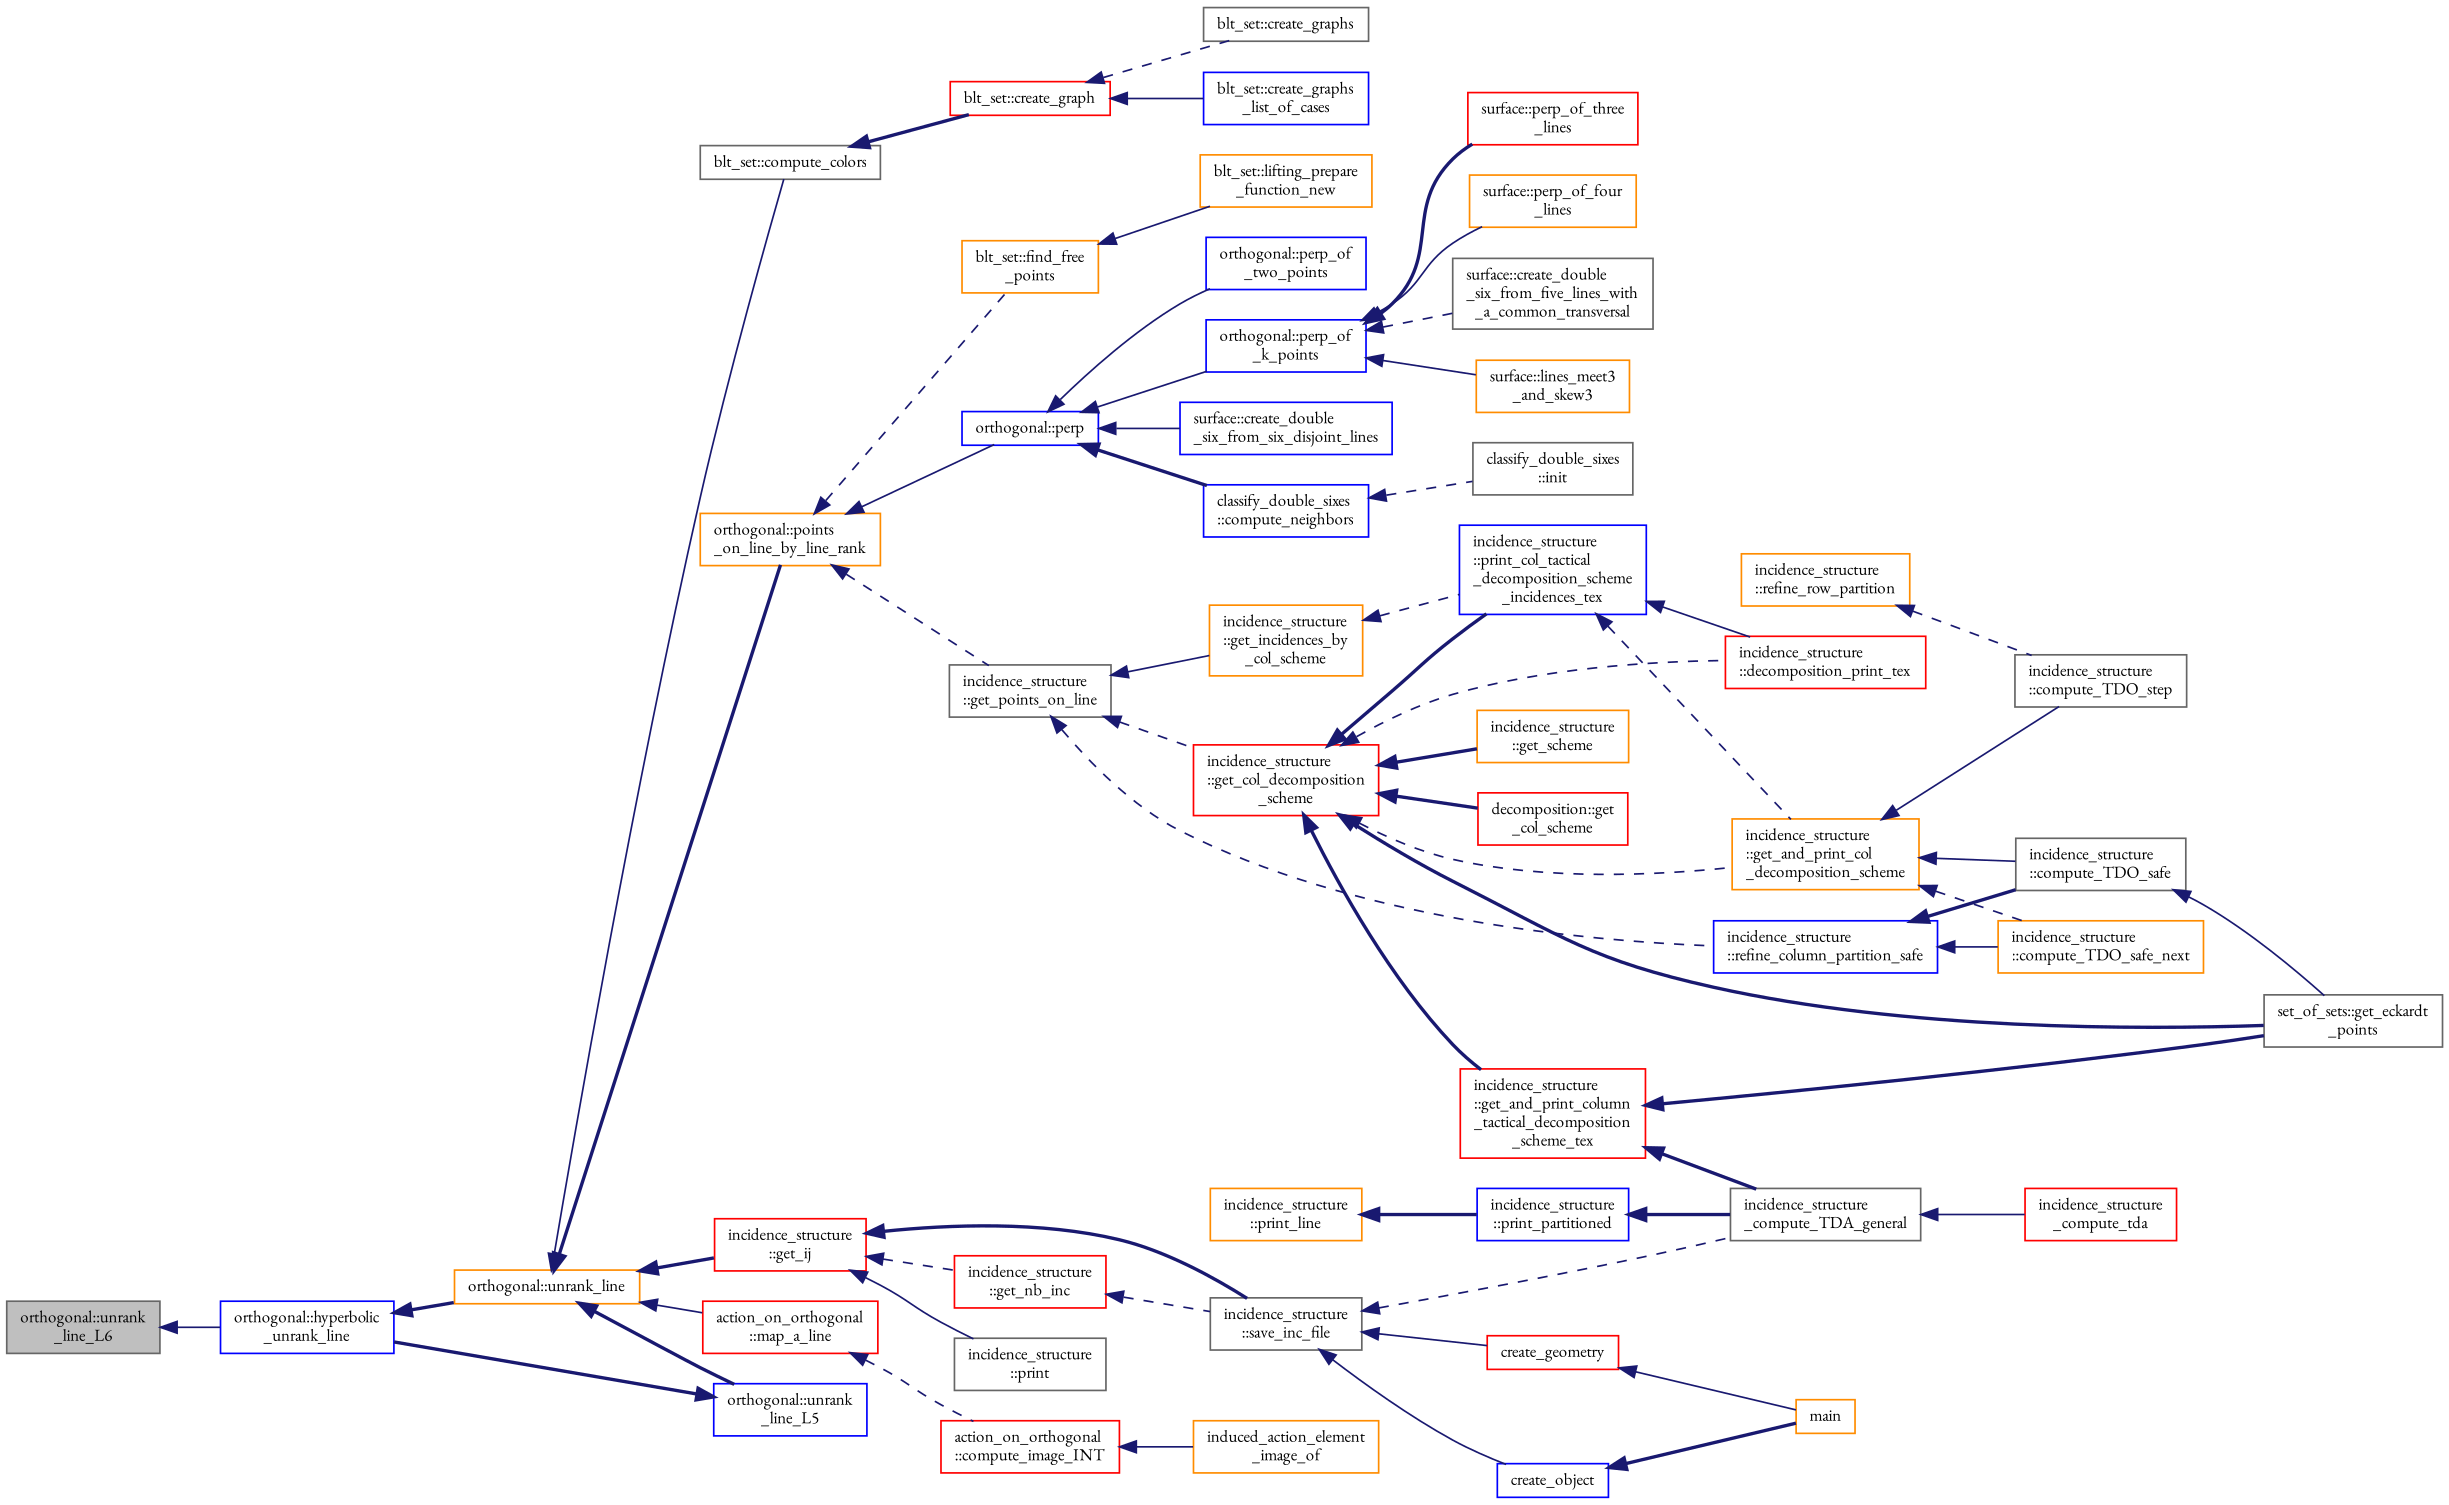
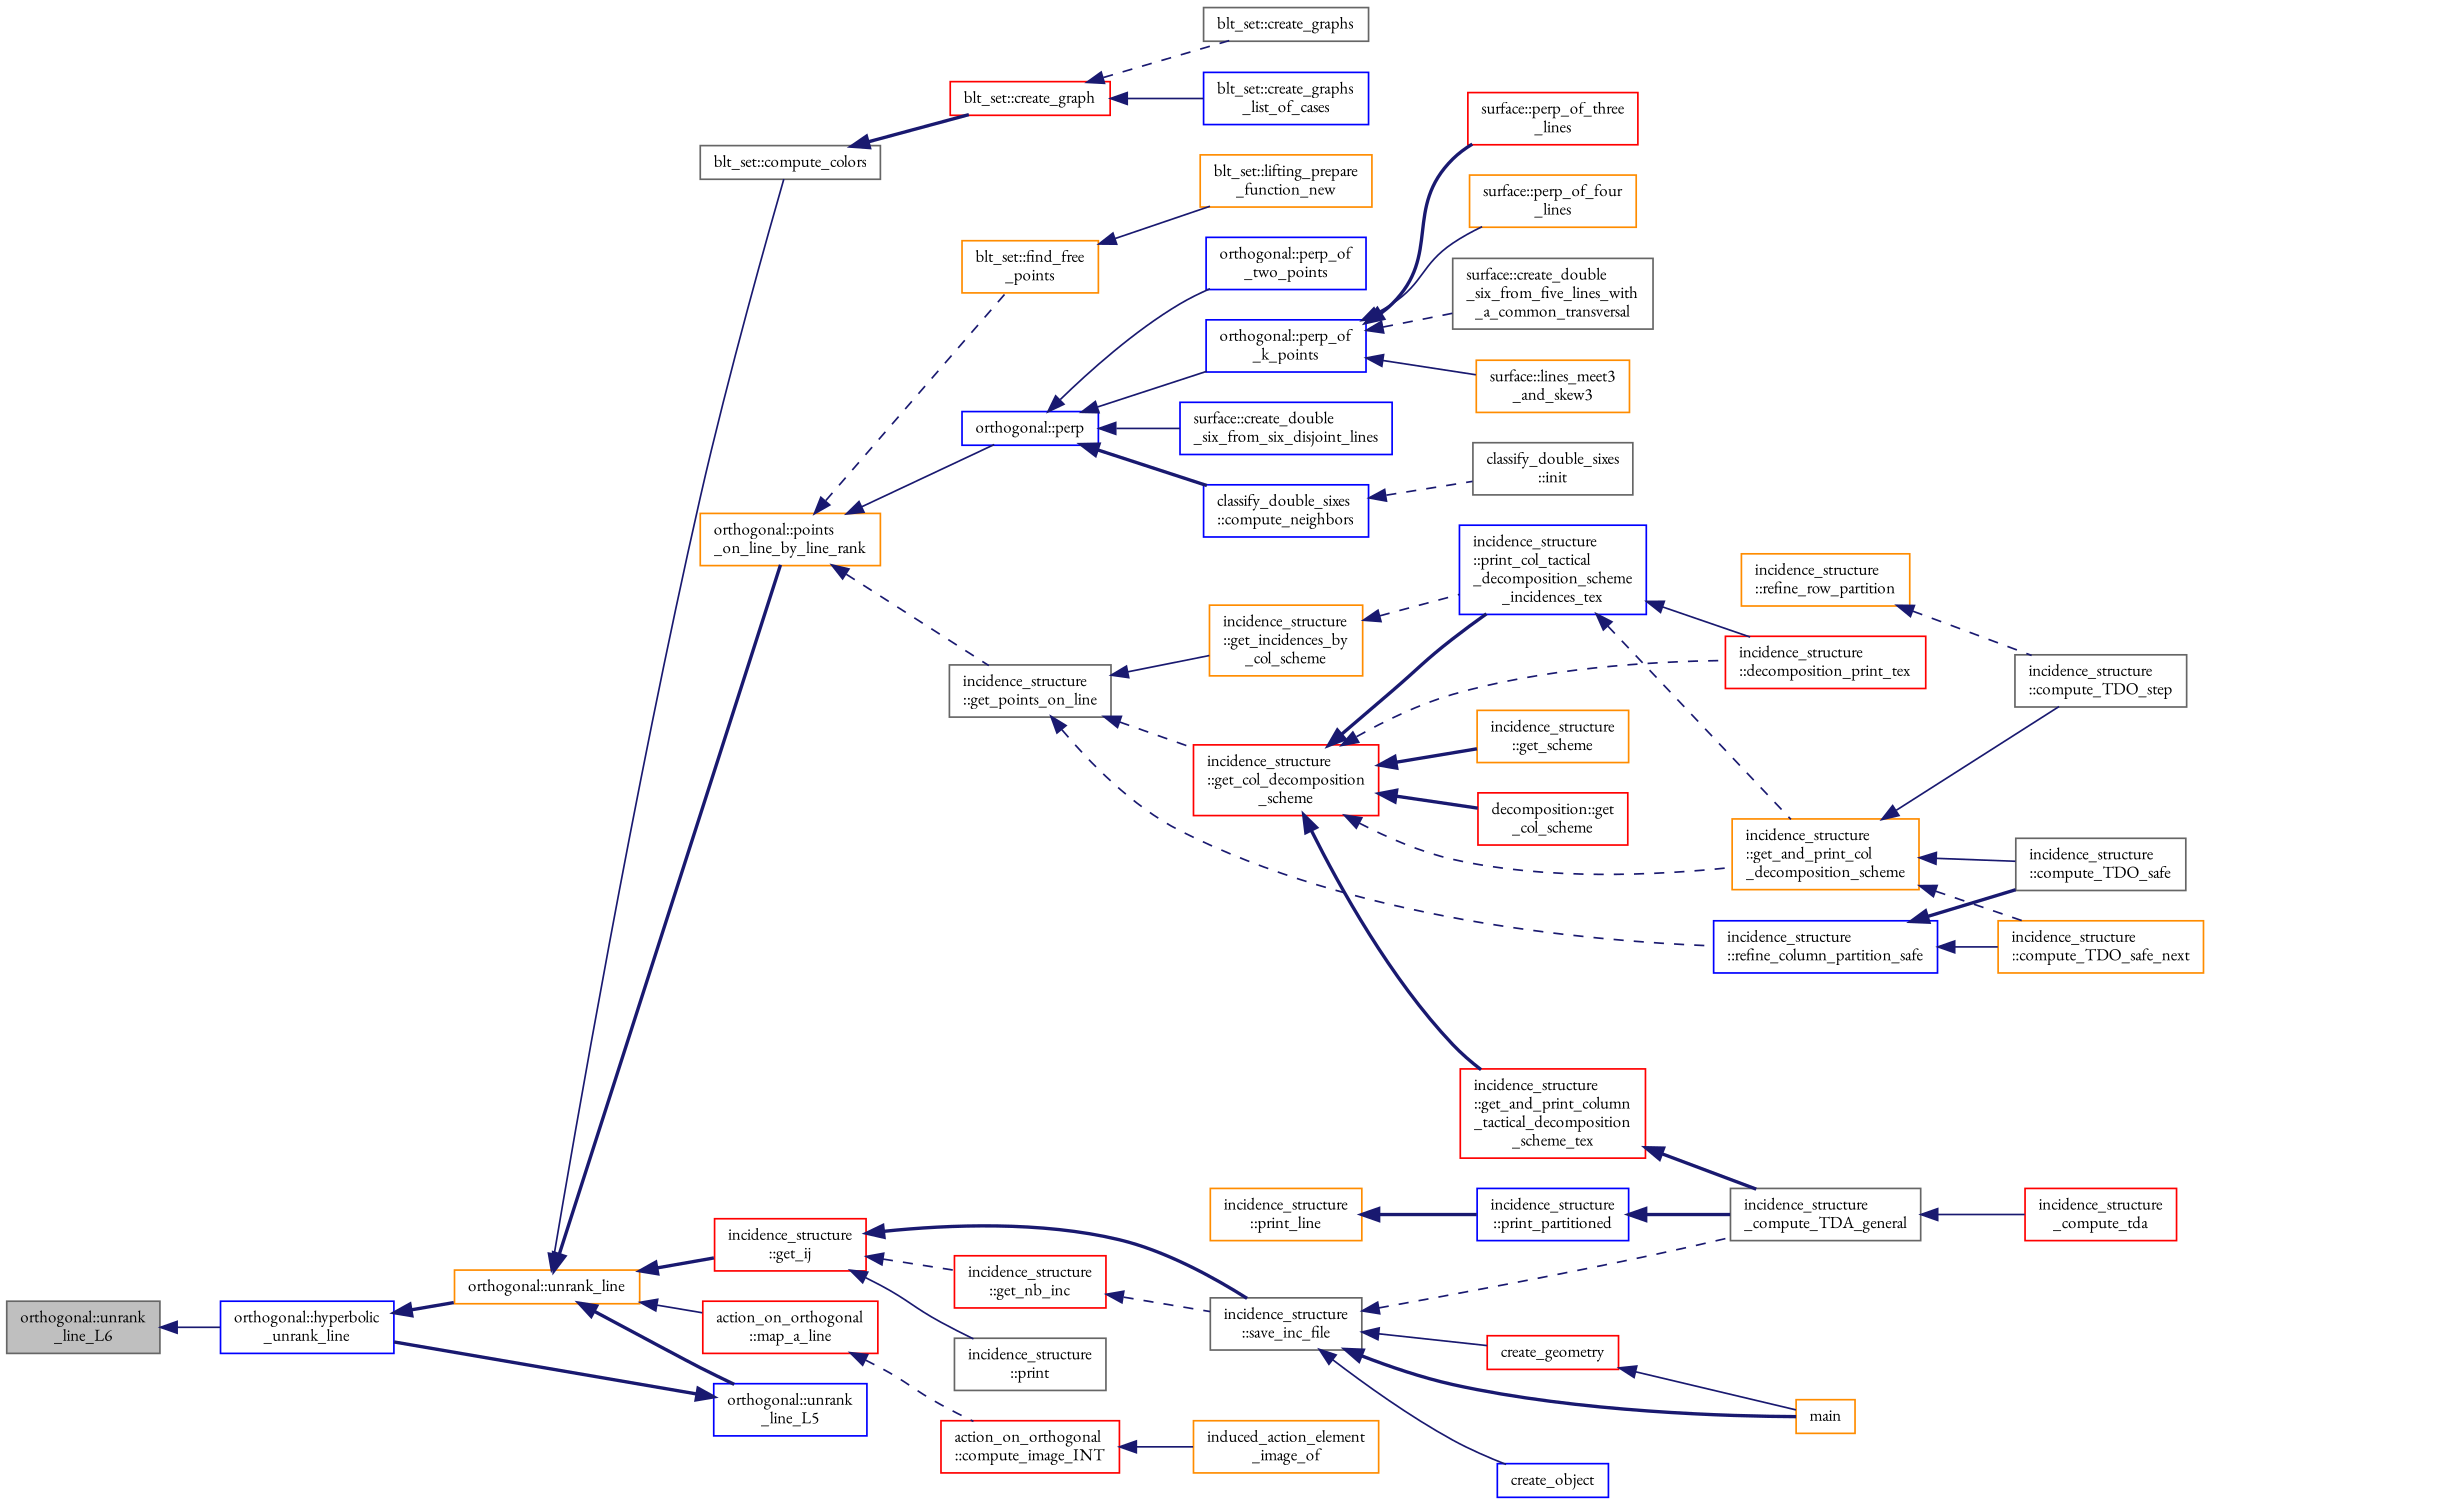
(2353, 1021) -> none
(1711, 1443) -> (1576, 1404)
